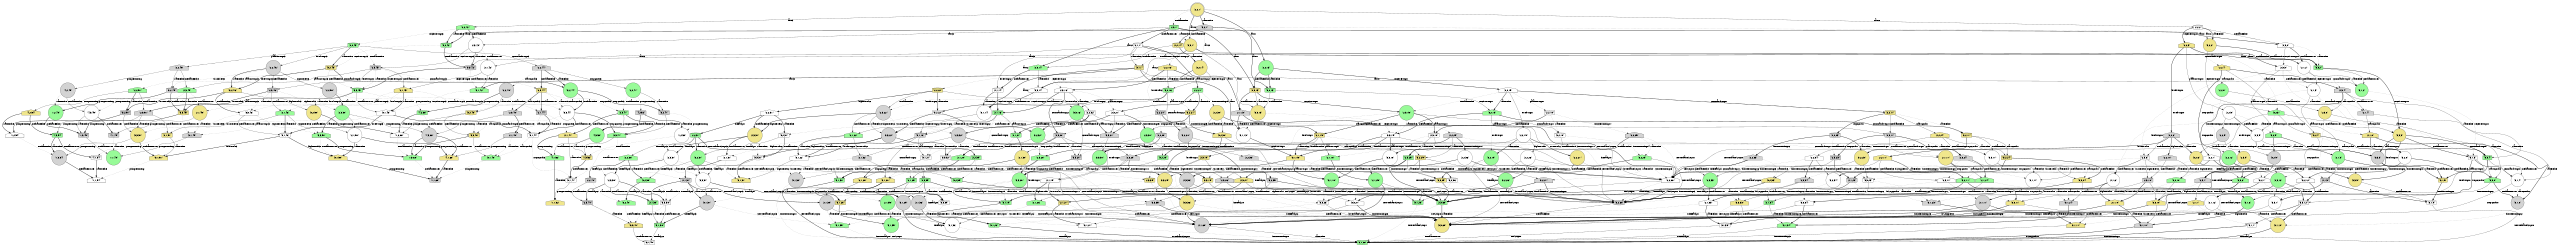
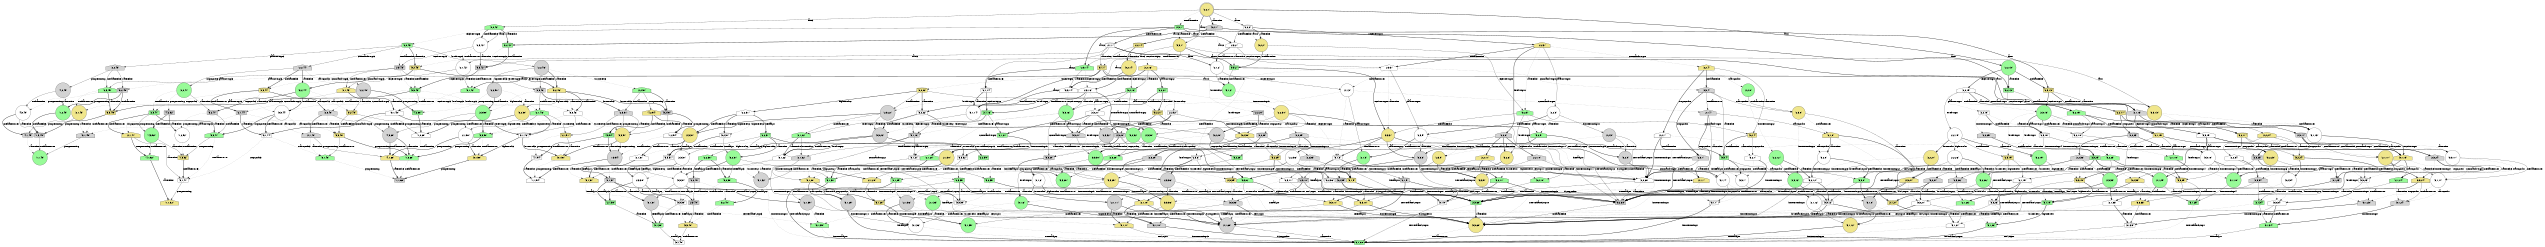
none -> (1706, 149)
